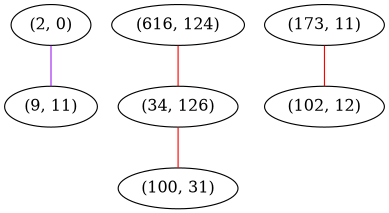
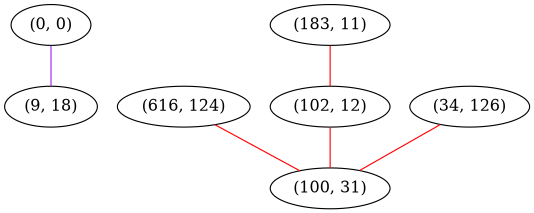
(51, 25) -> (51, 25)
(324, 25) -> (330, 25)
(178, 66) -> (257, 148)
(51, 107) -> (51, 107)
none -> (330, 148)
